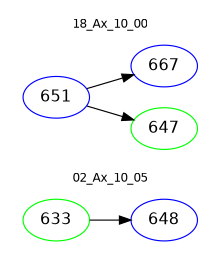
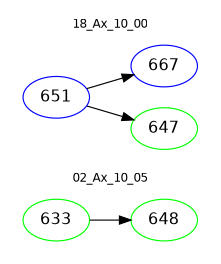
(164, 220) -> (164, 220)
